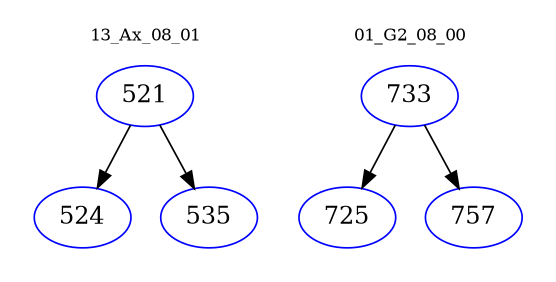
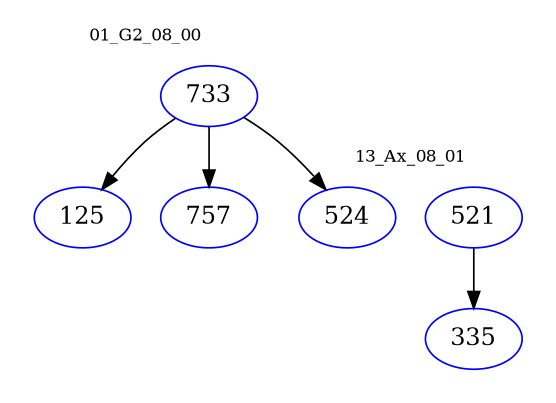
(118, 149) -> (296, 158)
(209, 218) -> (474, 339)
(347, 218) -> (83, 218)
